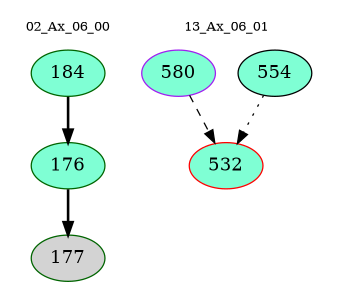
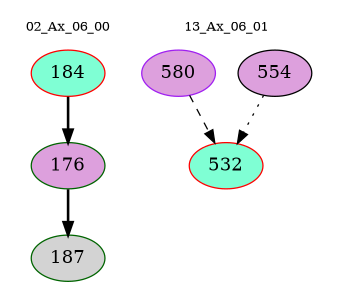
(68, 73) -> (68, 73)
(179, 73) -> (179, 73)
(275, 73) -> (275, 73)
(68, 166) -> (68, 166)
(68, 258) -> (68, 258)
